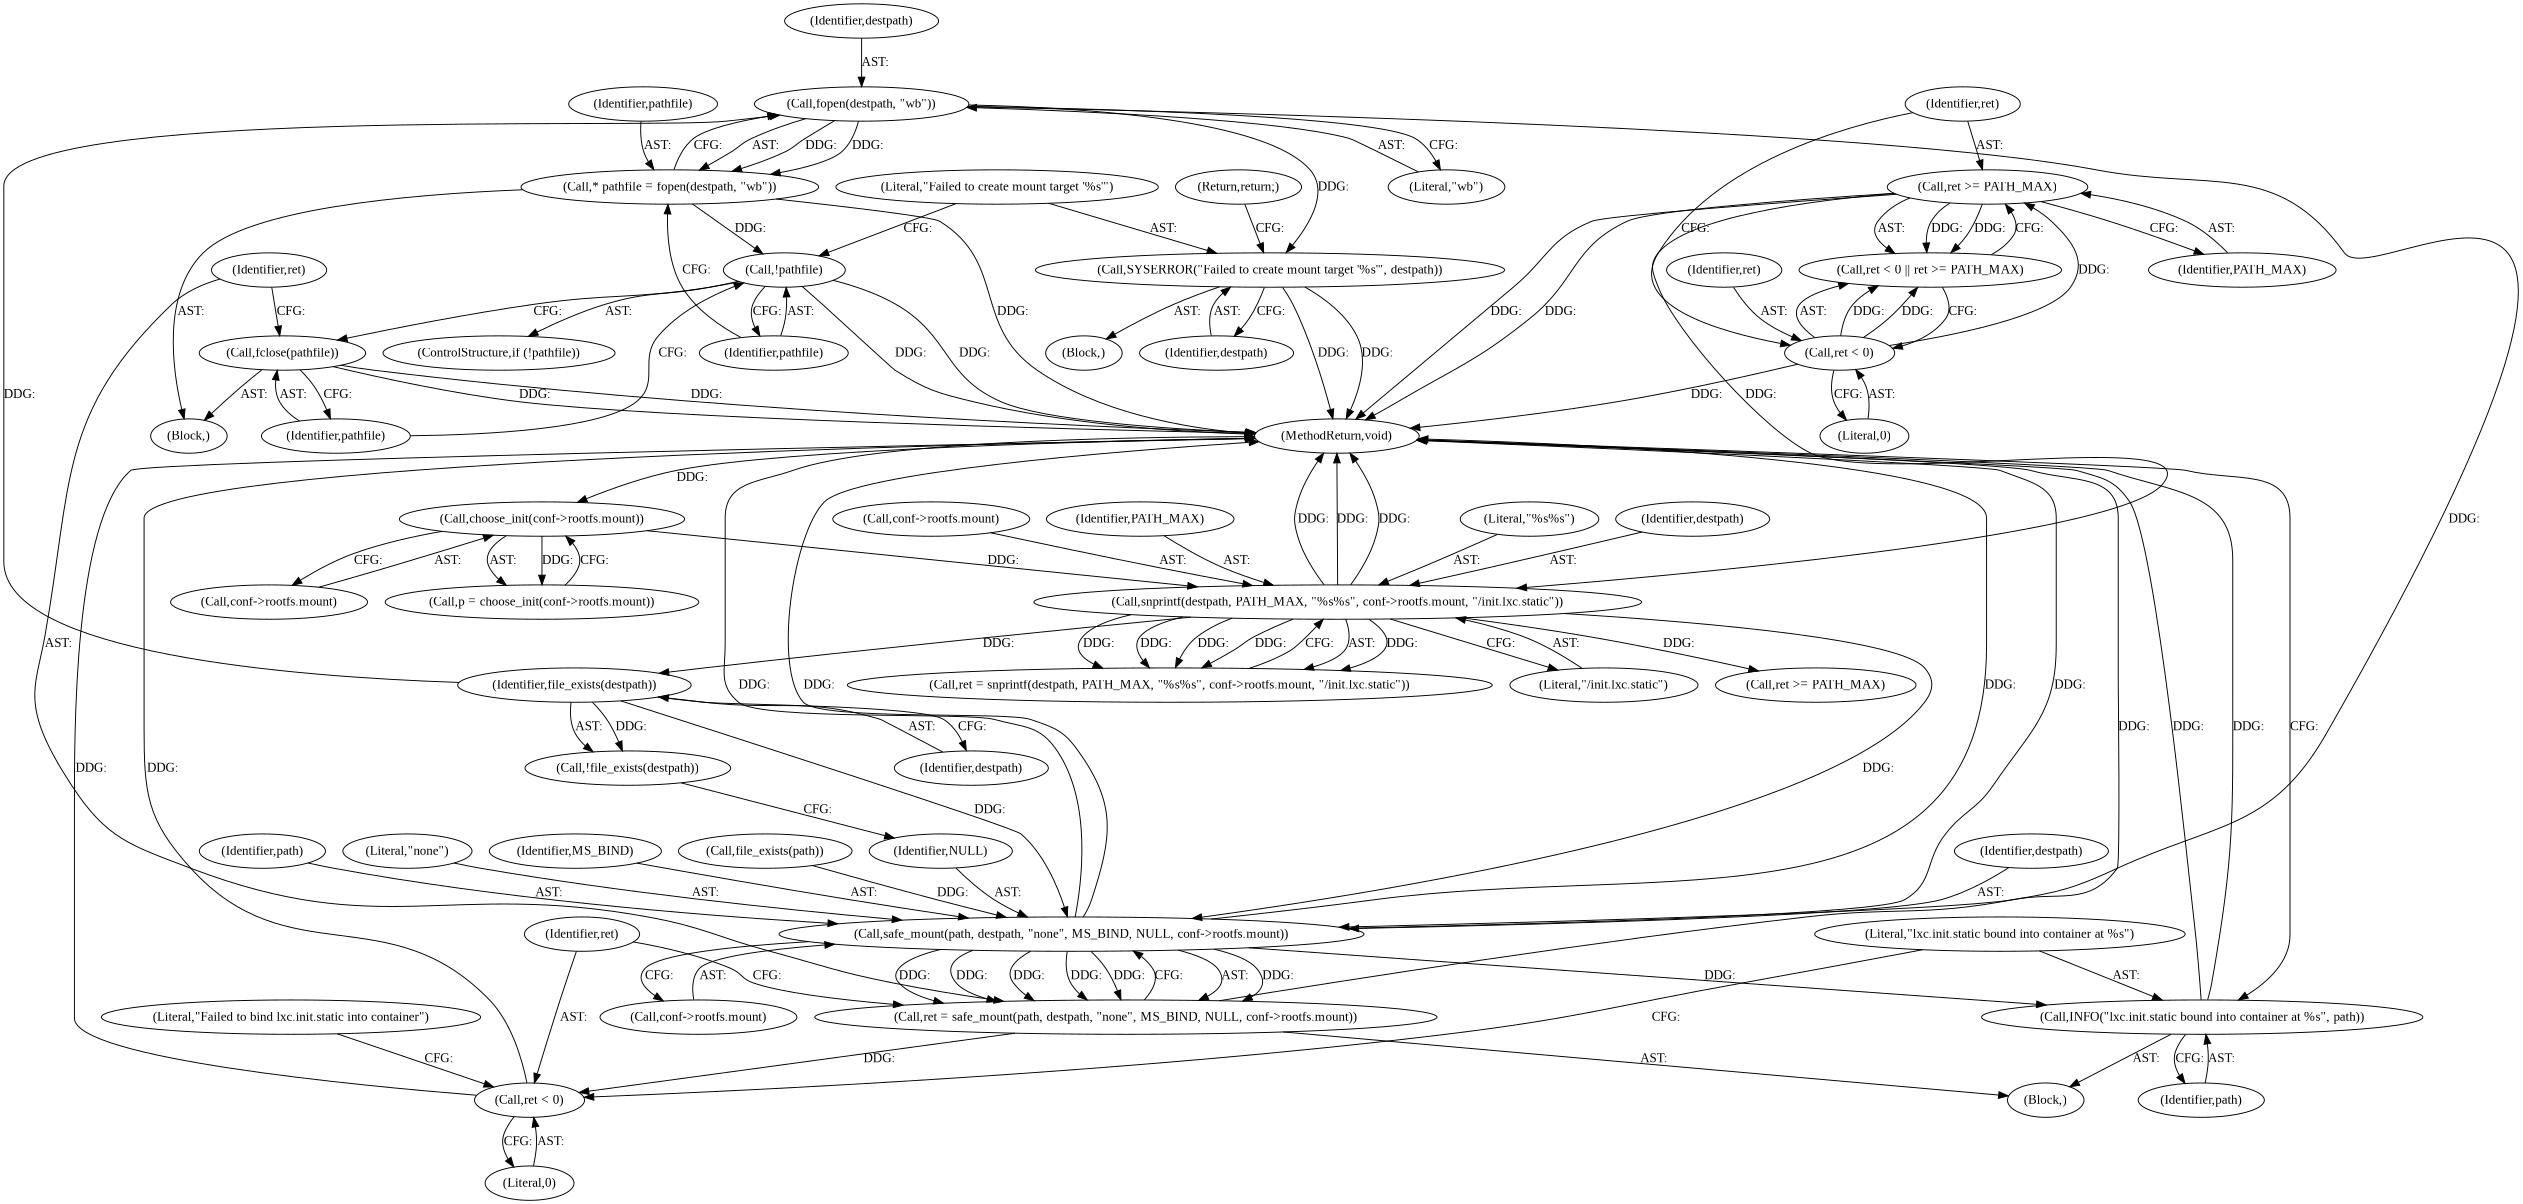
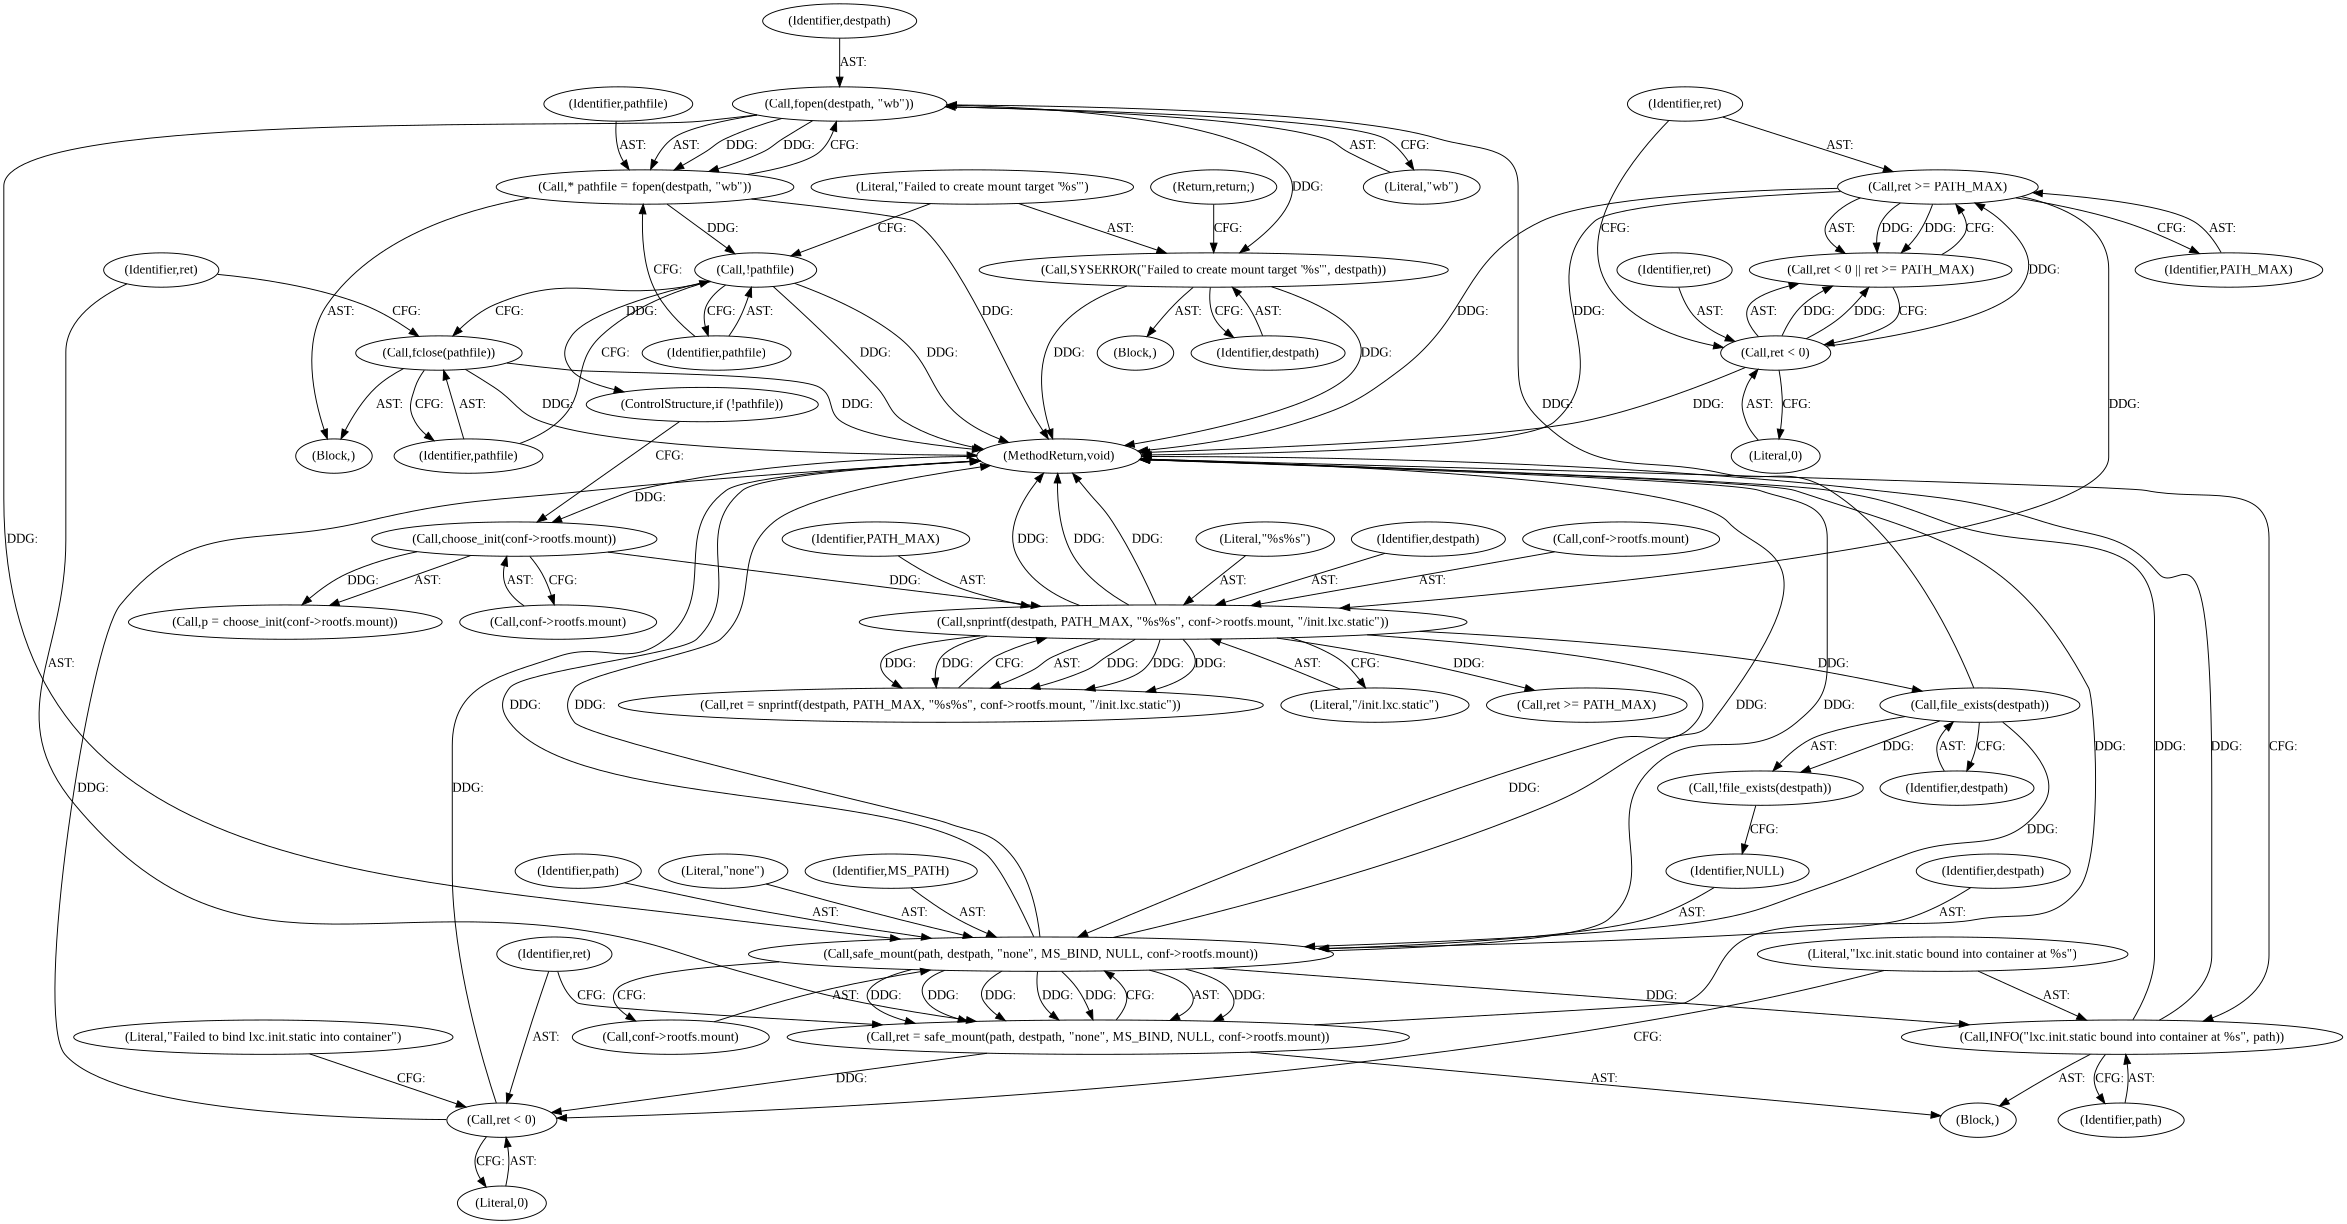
(621, 312) -> (644, 312)
(579, 565) -> (612, 469)
(574, 685) -> (1980, 705)
(575, 851) -> (891, 871)
(765, 851) -> none
